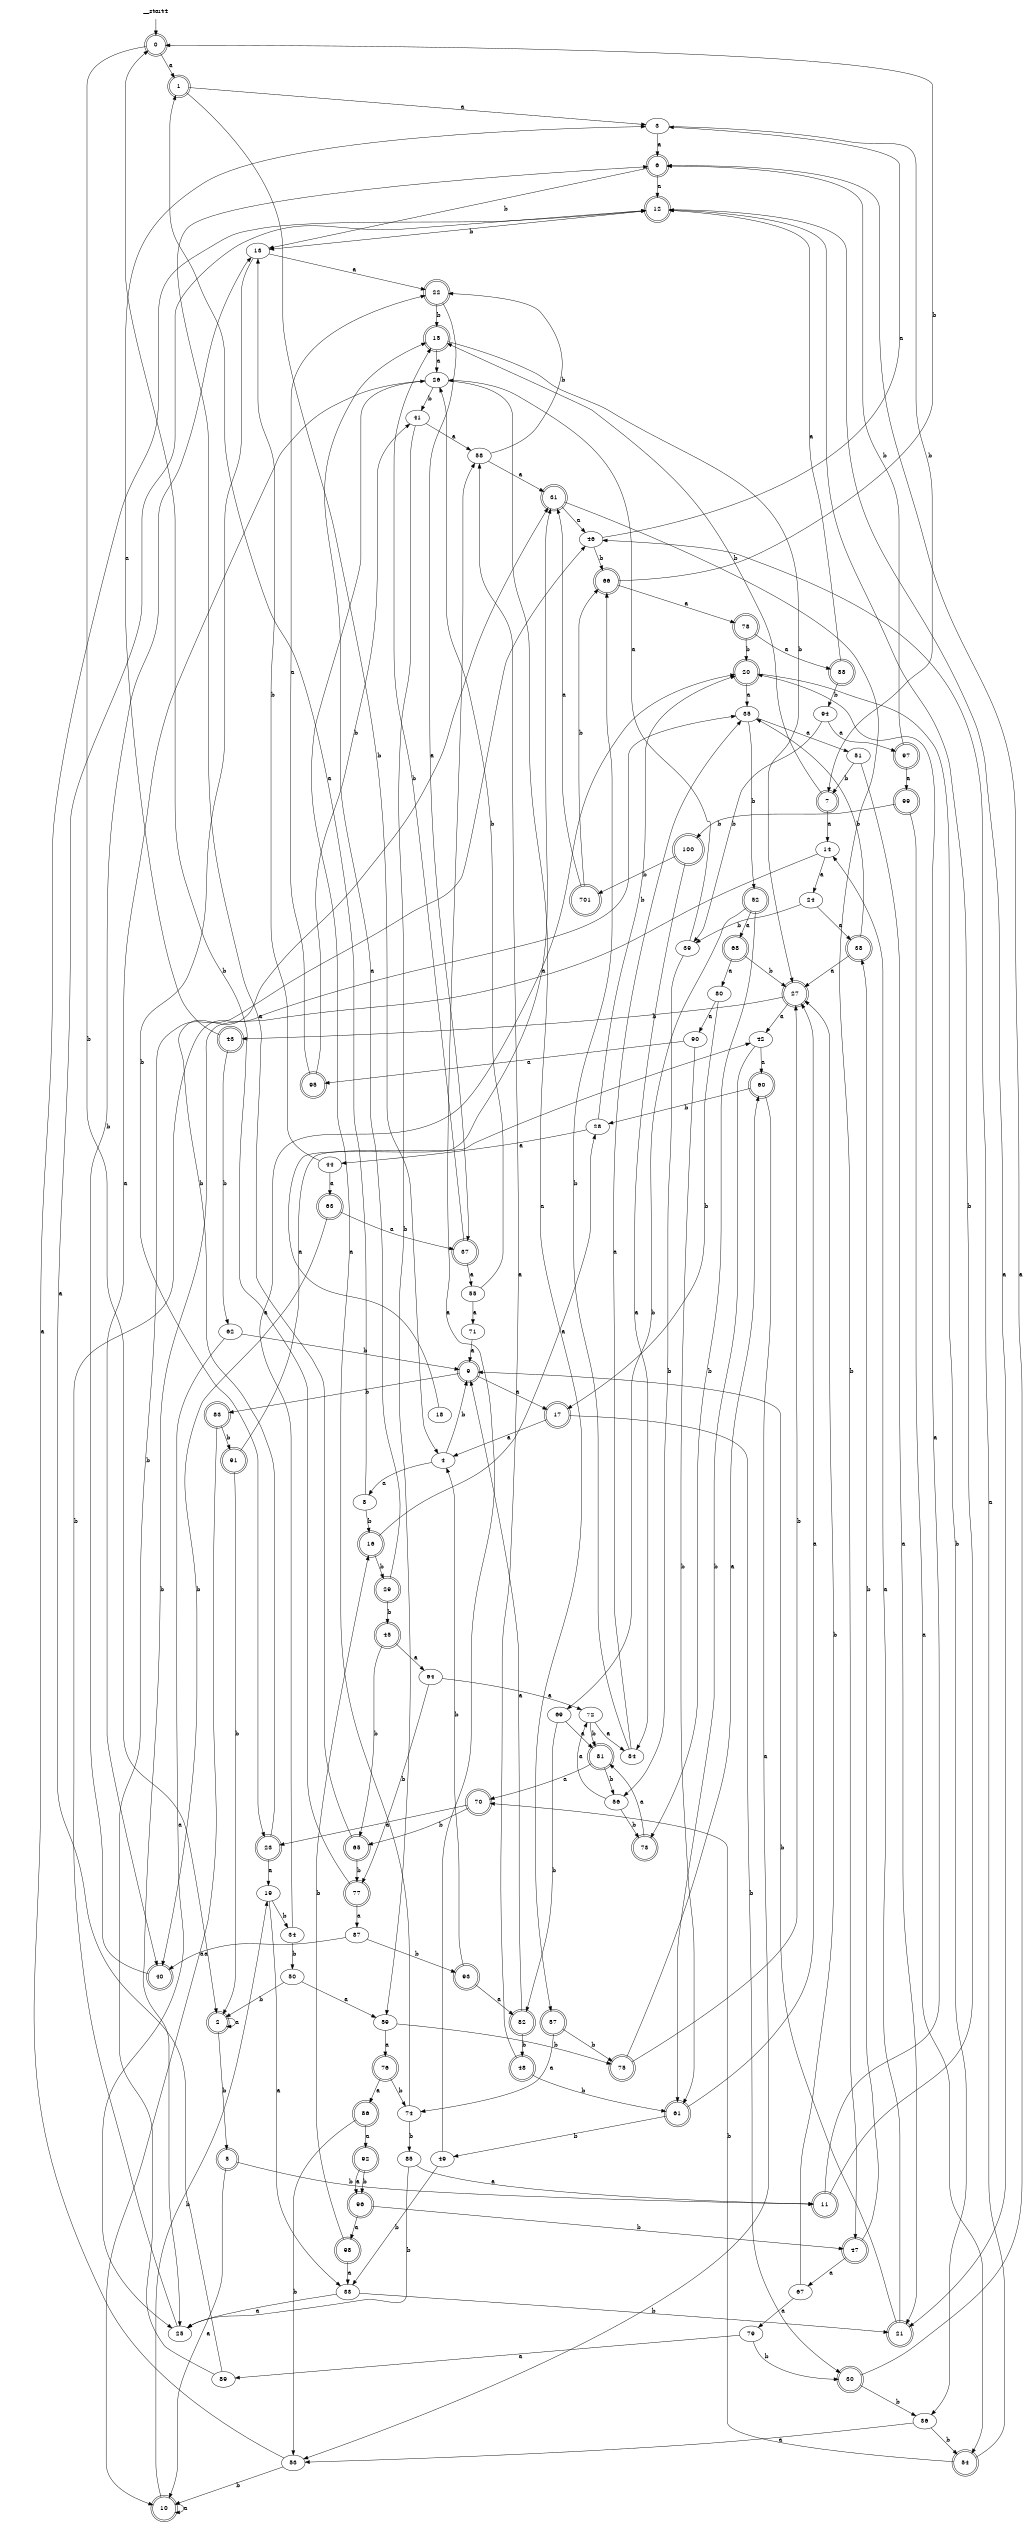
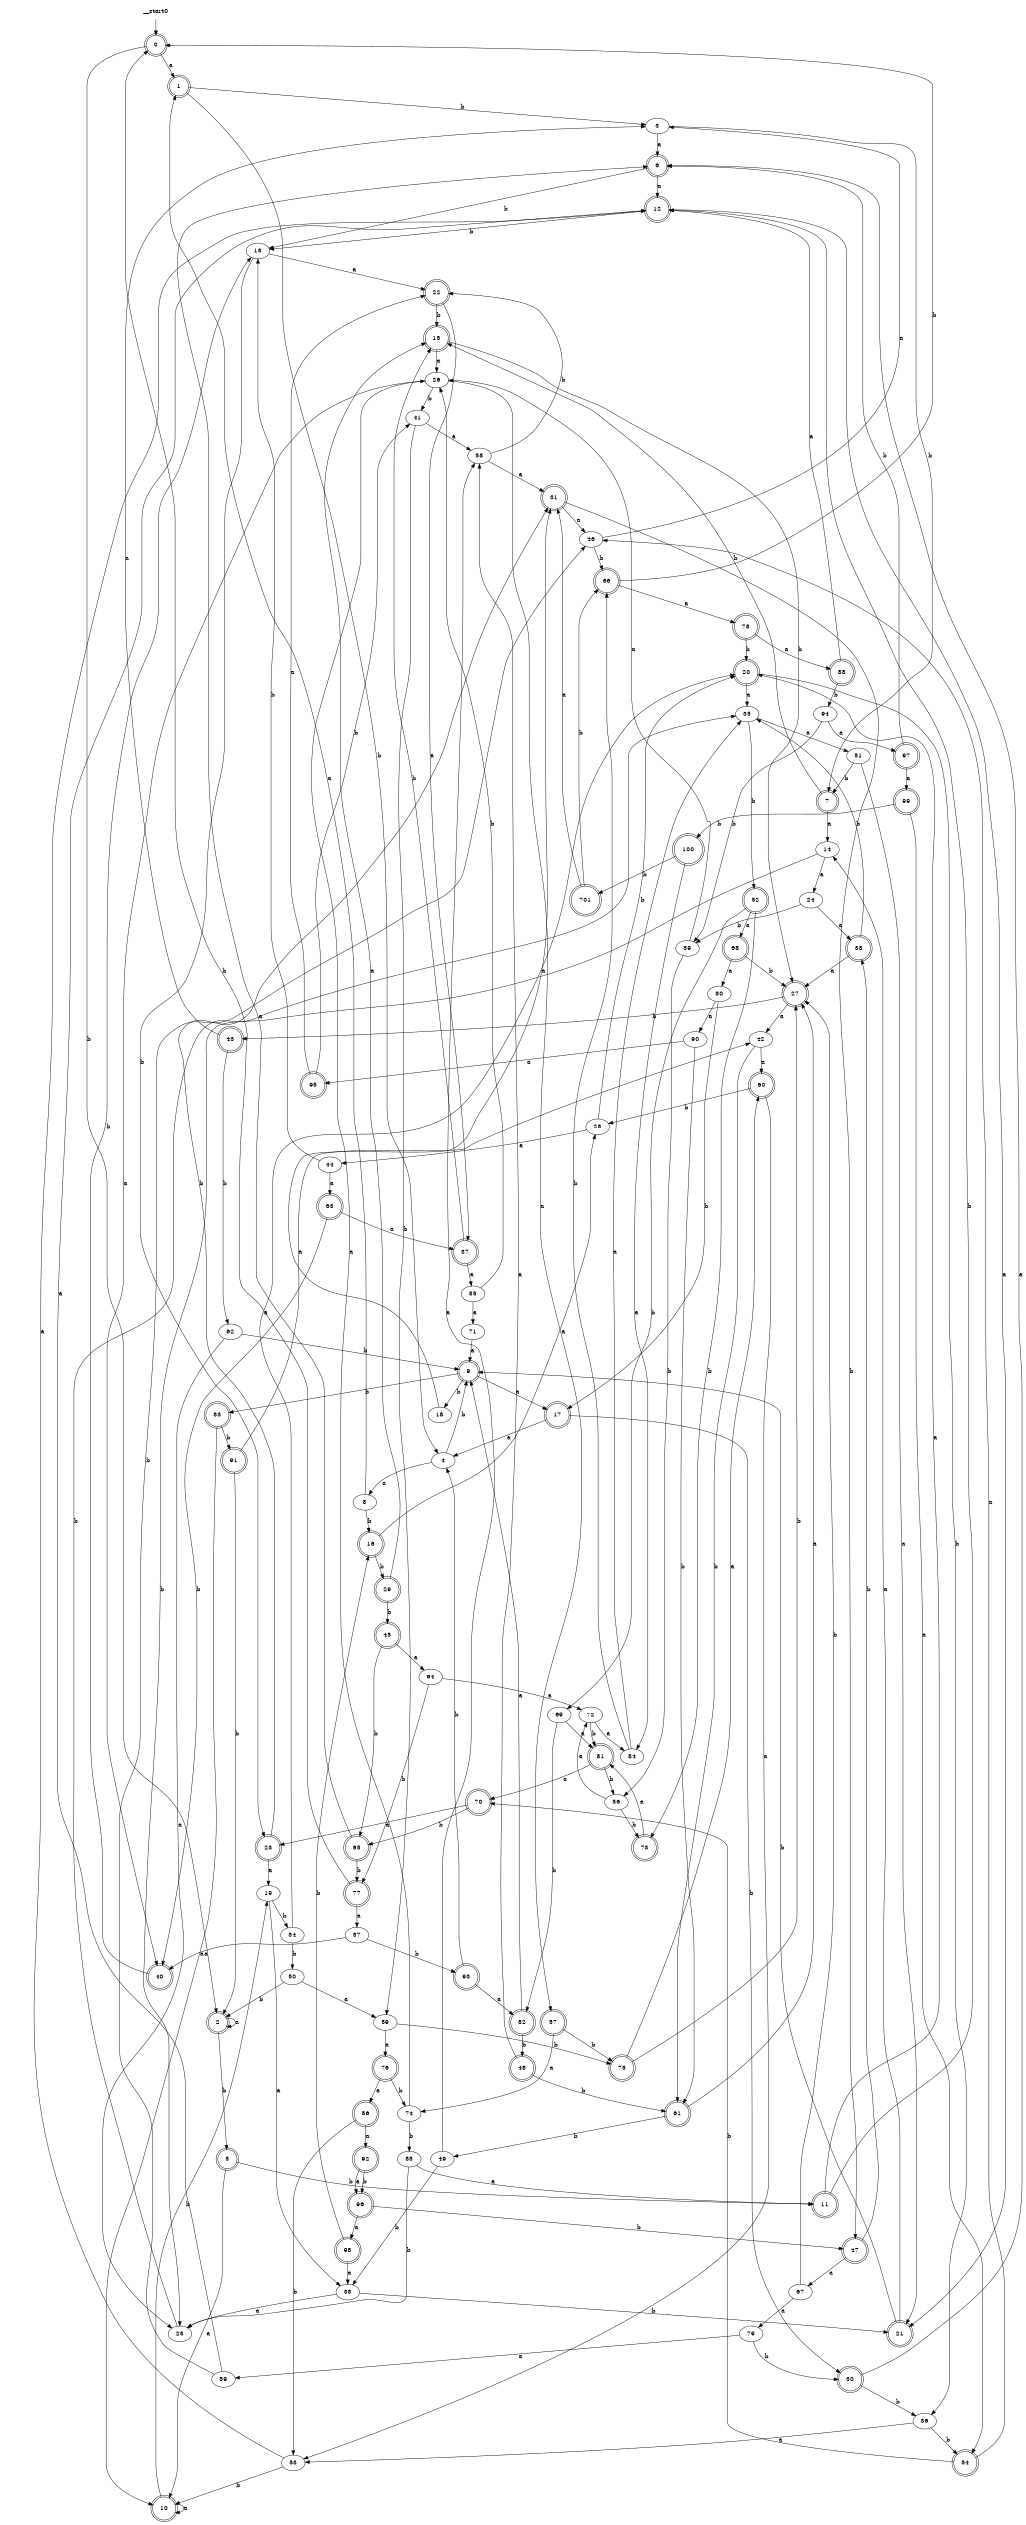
(156, 11) -> (156, 11)
(463, 107) -> (463, 107)
none -> (455, 1392)
